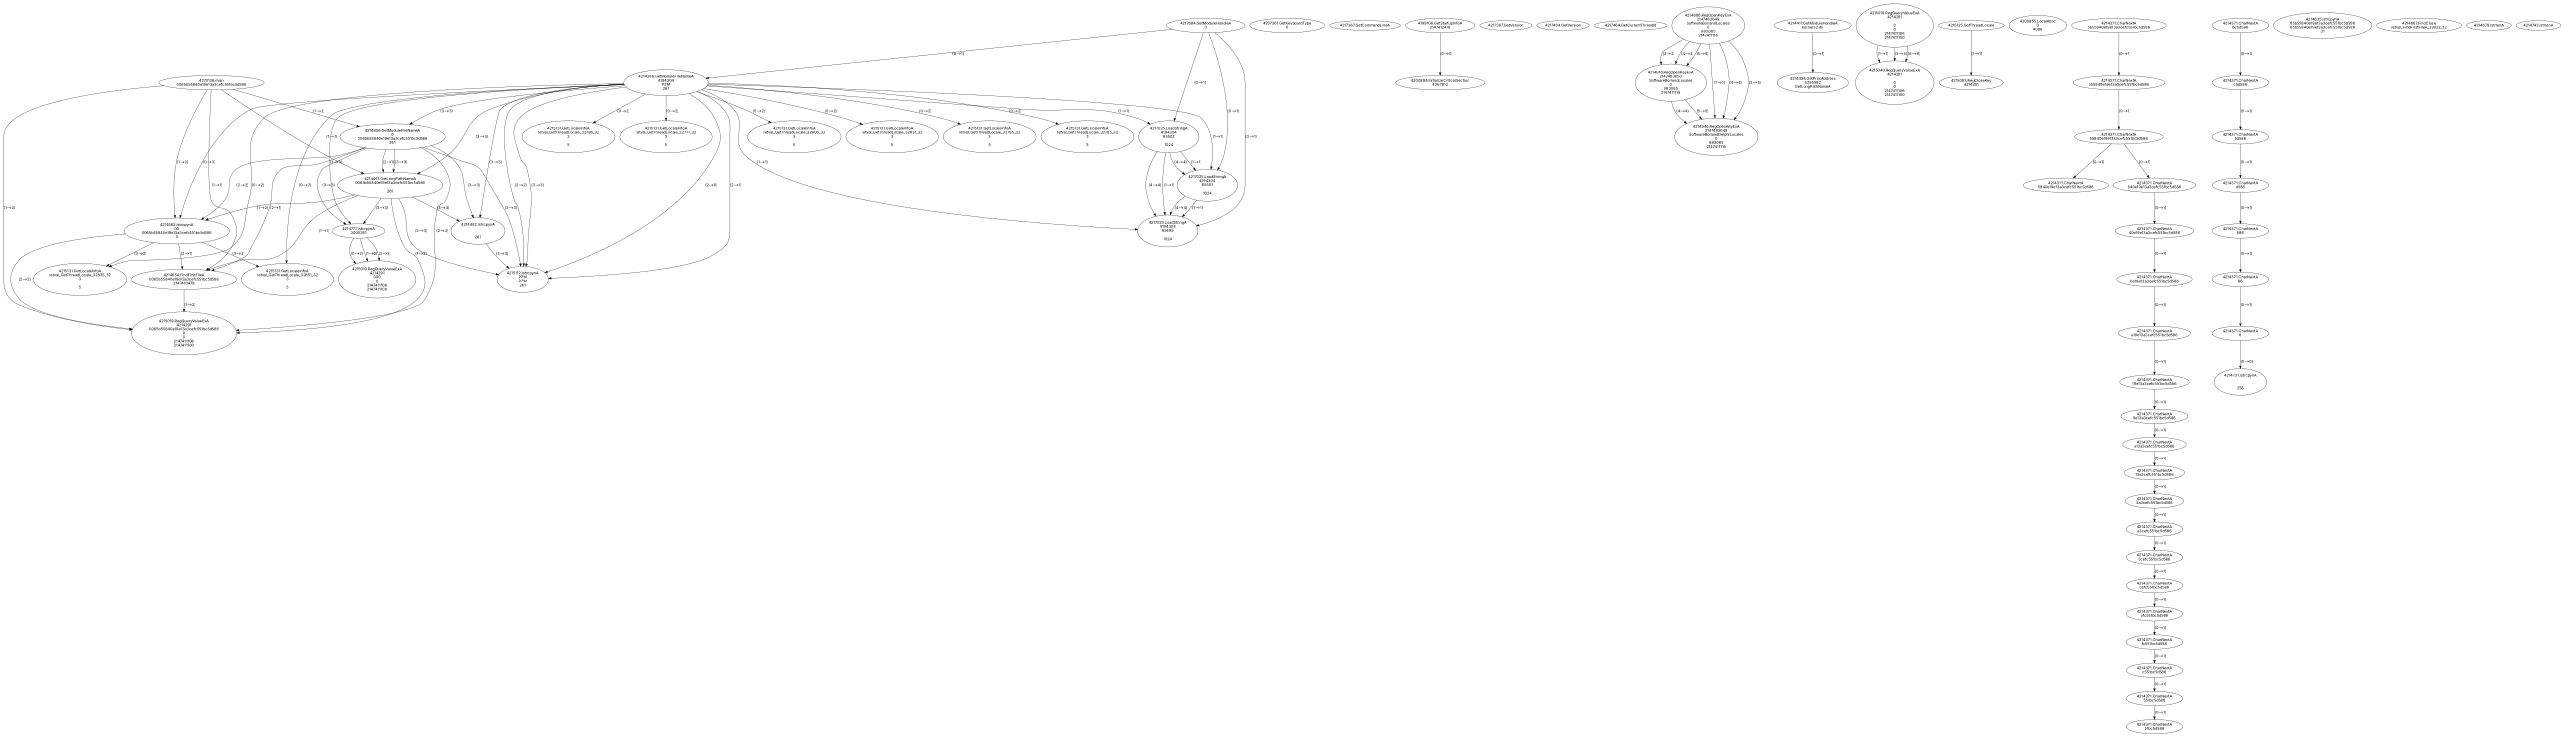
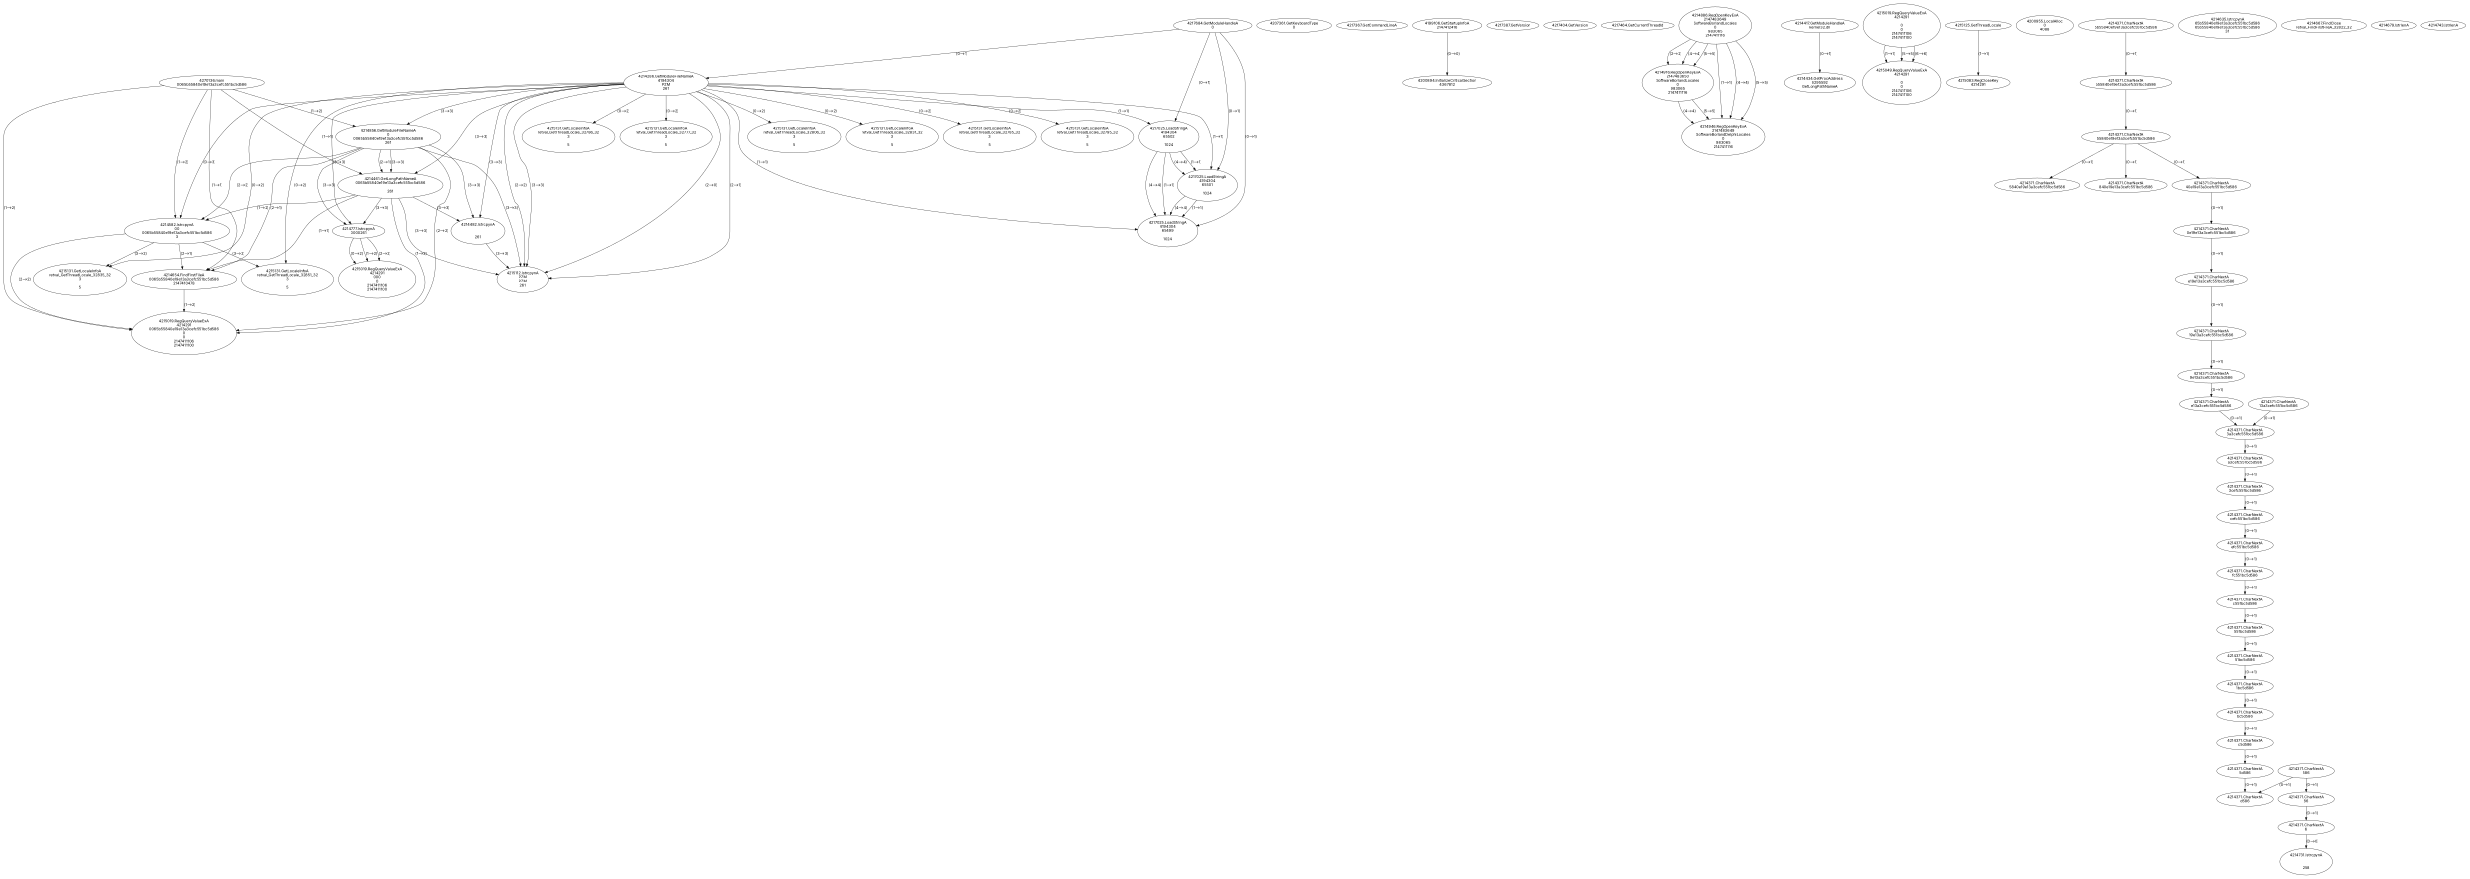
(2154, 207) -> (2167, 160)
(2240, 207) -> (2277, 784)
(2154, 457) -> (2227, 417)
none -> (2245, 686)
